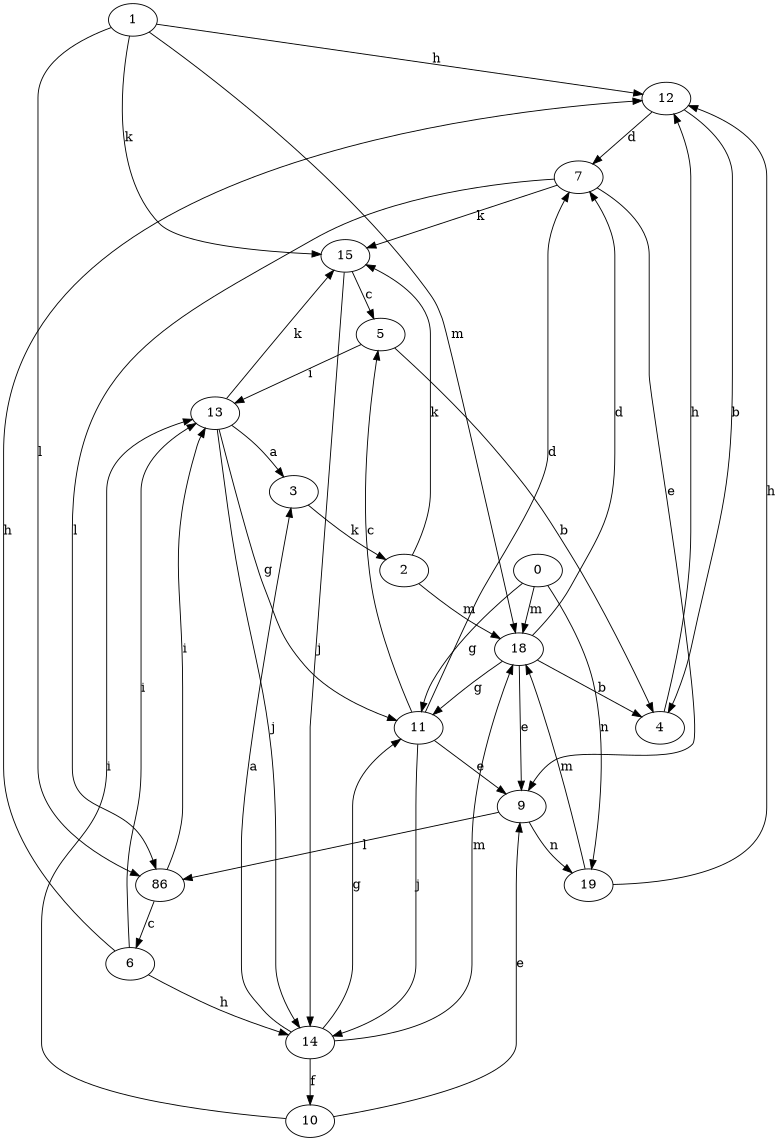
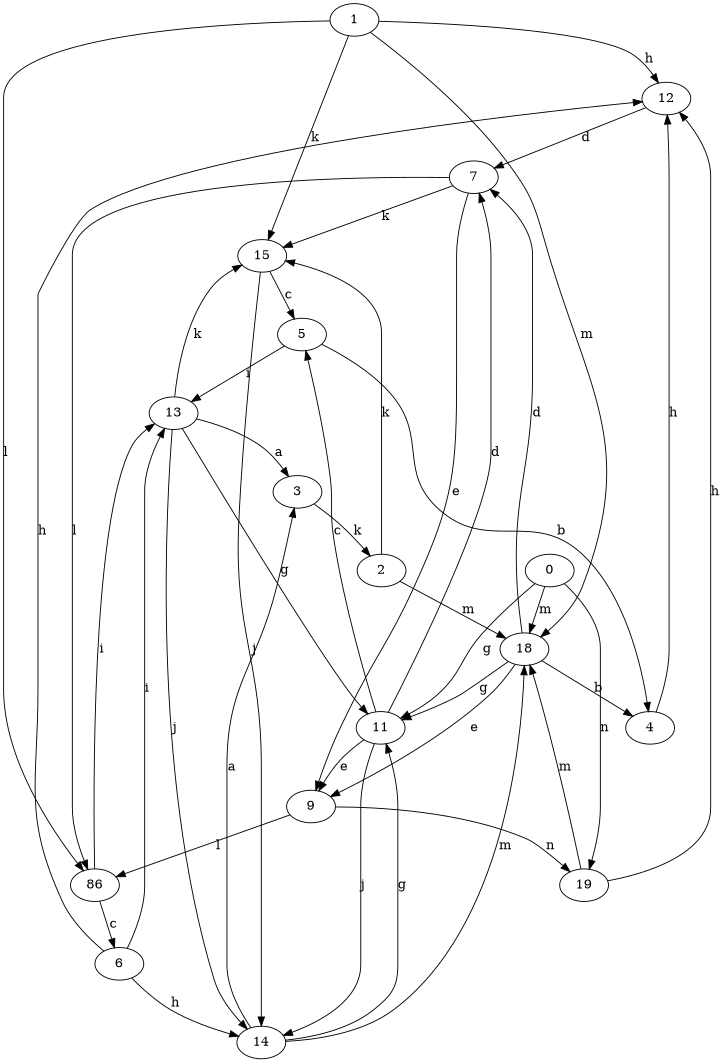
(732, 401) -> none
(310, 1121) -> none
